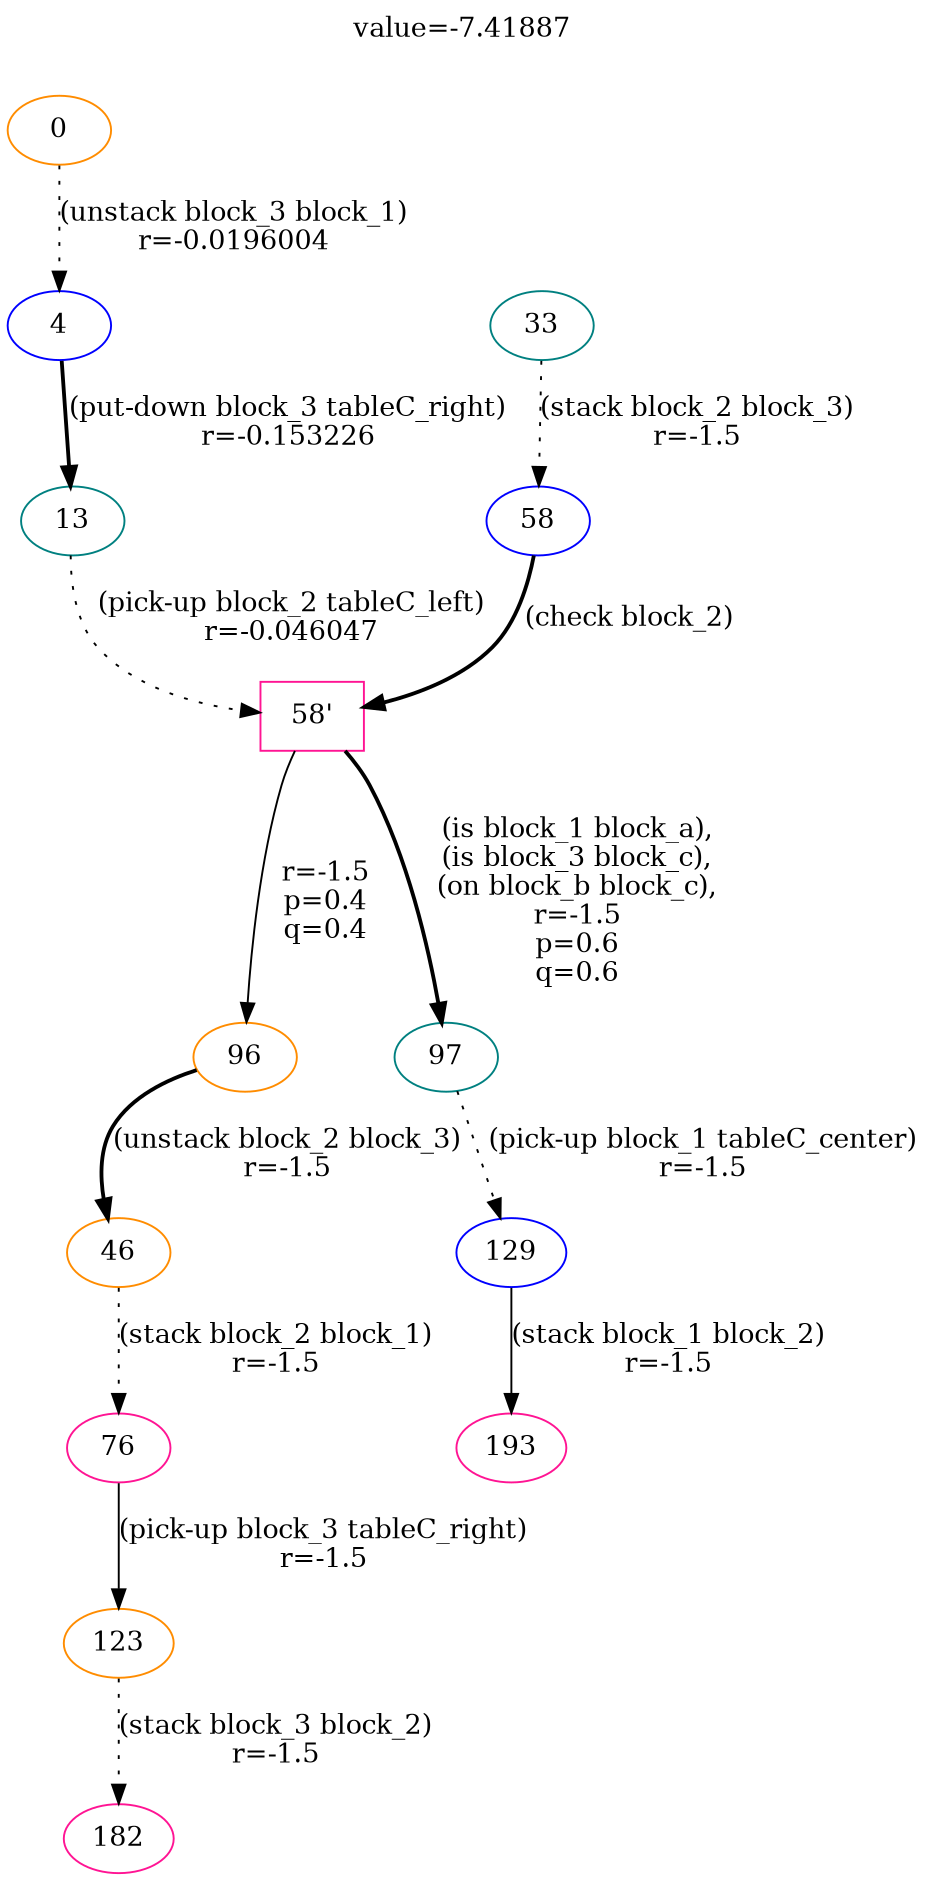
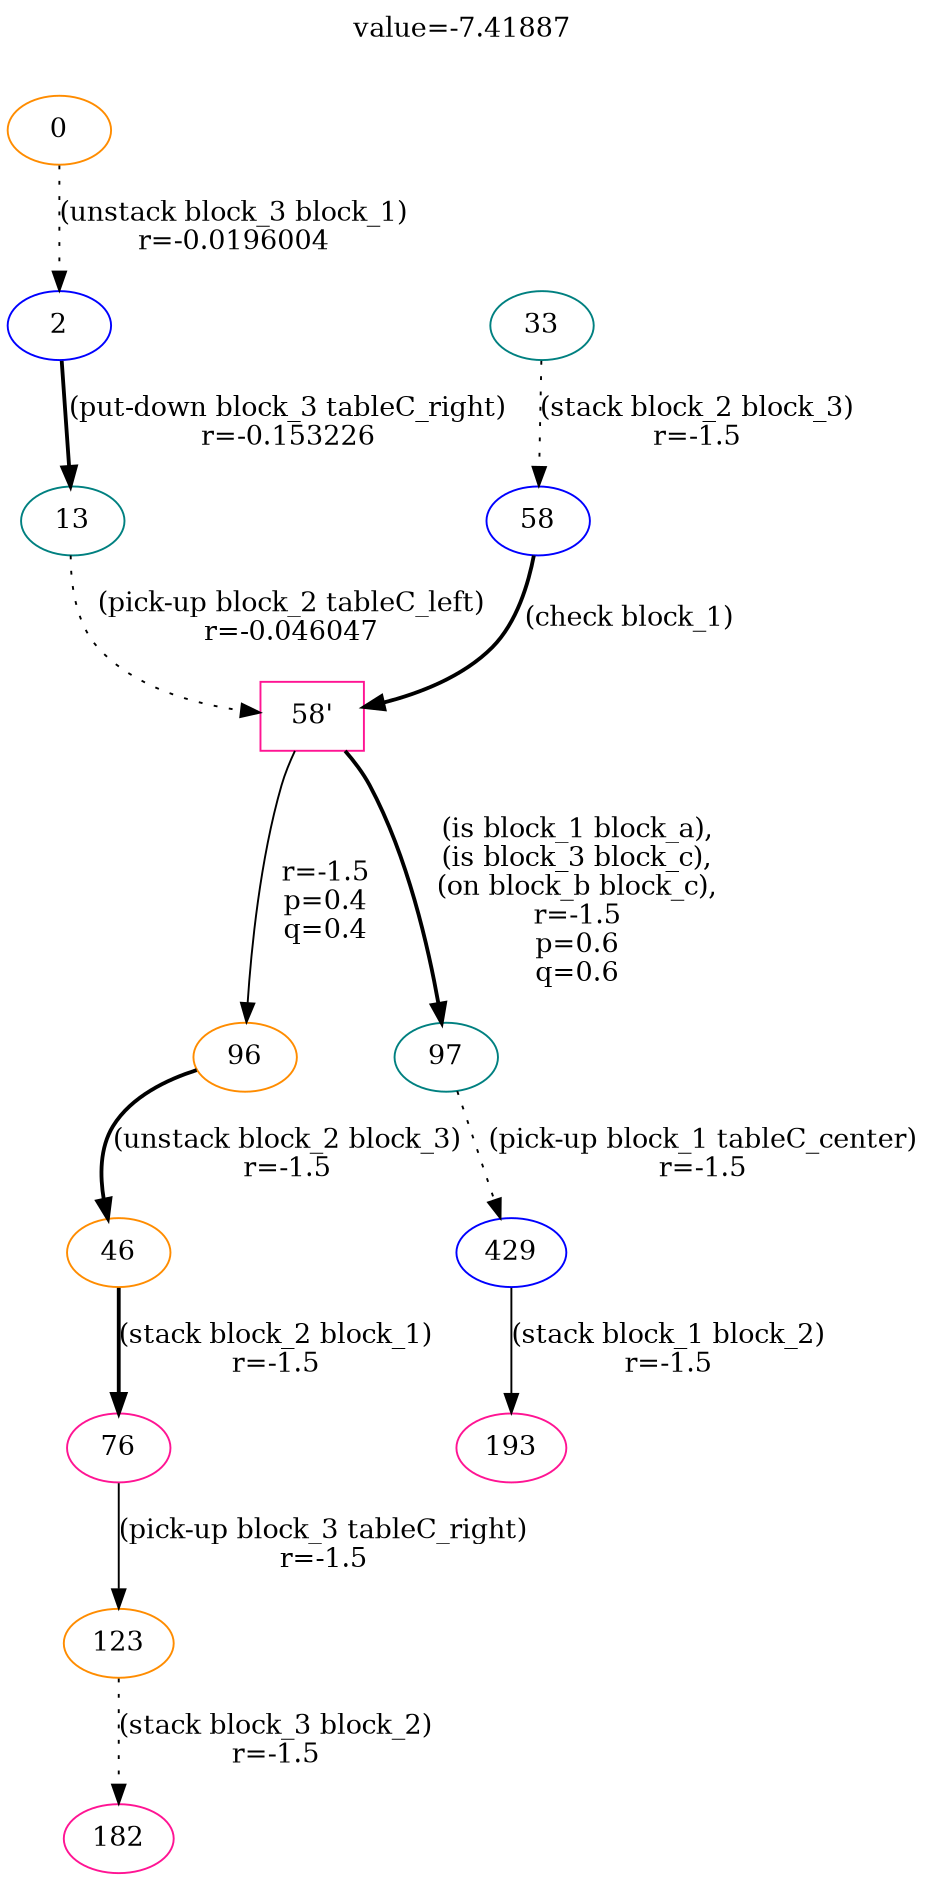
(59, 326) -> (59, 326)
(629, 619) -> (629, 619)
(511, 1253) -> (511, 1253)
(119, 1341) -> (119, 1341)
